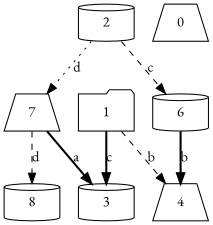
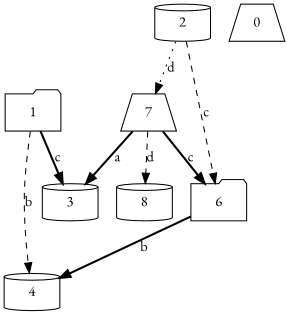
(181, 112) -> (219, 202)
none -> (180, 153)
(181, 202) -> (32, 292)
